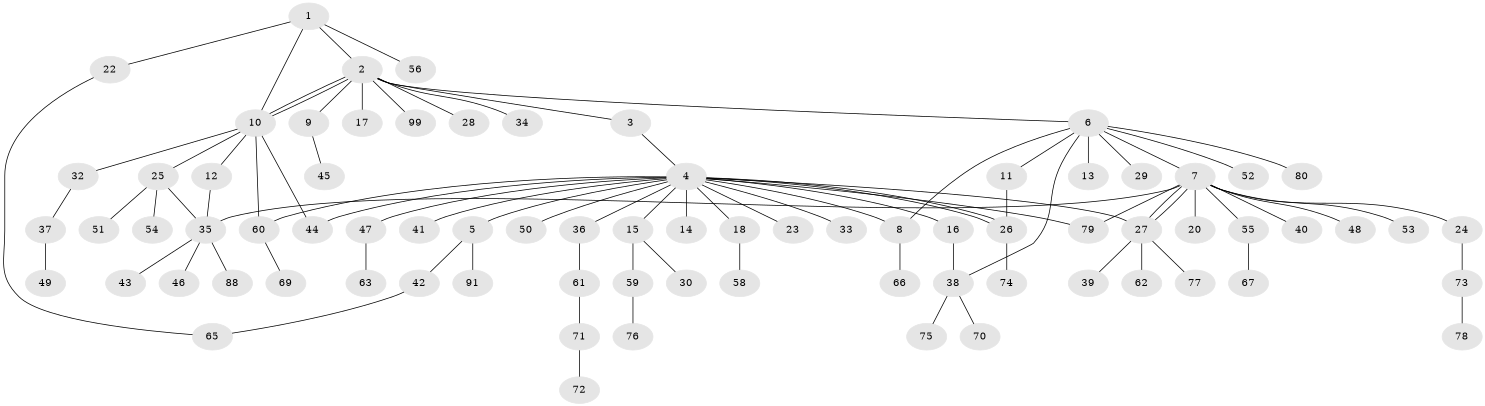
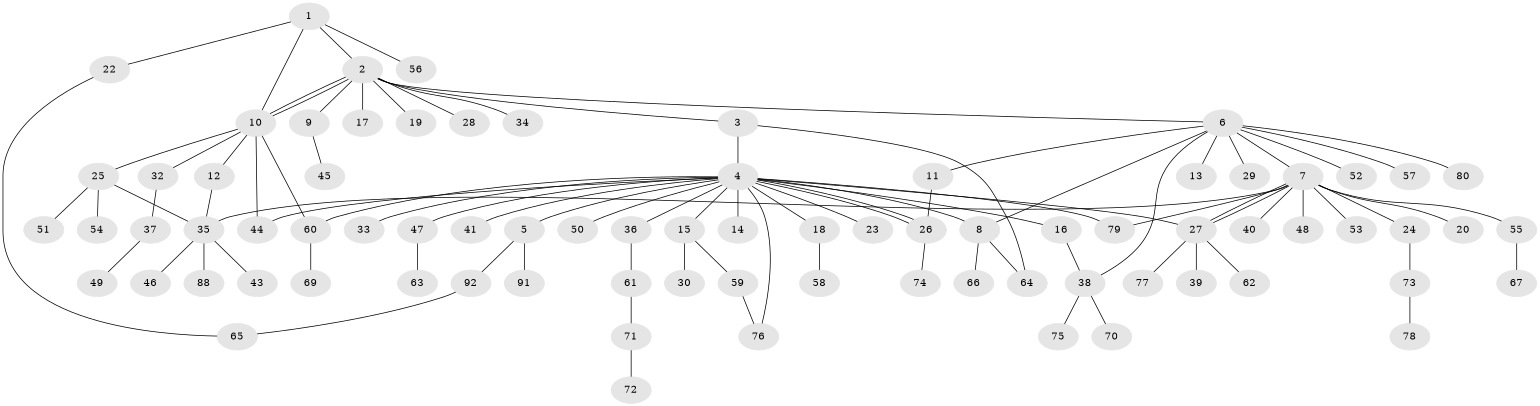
(416, 123) -> (416, 123)
none -> (1410, 177)
none -> (770, 254)
(419, 283) -> (471, 283)
none -> (1027, 283)
